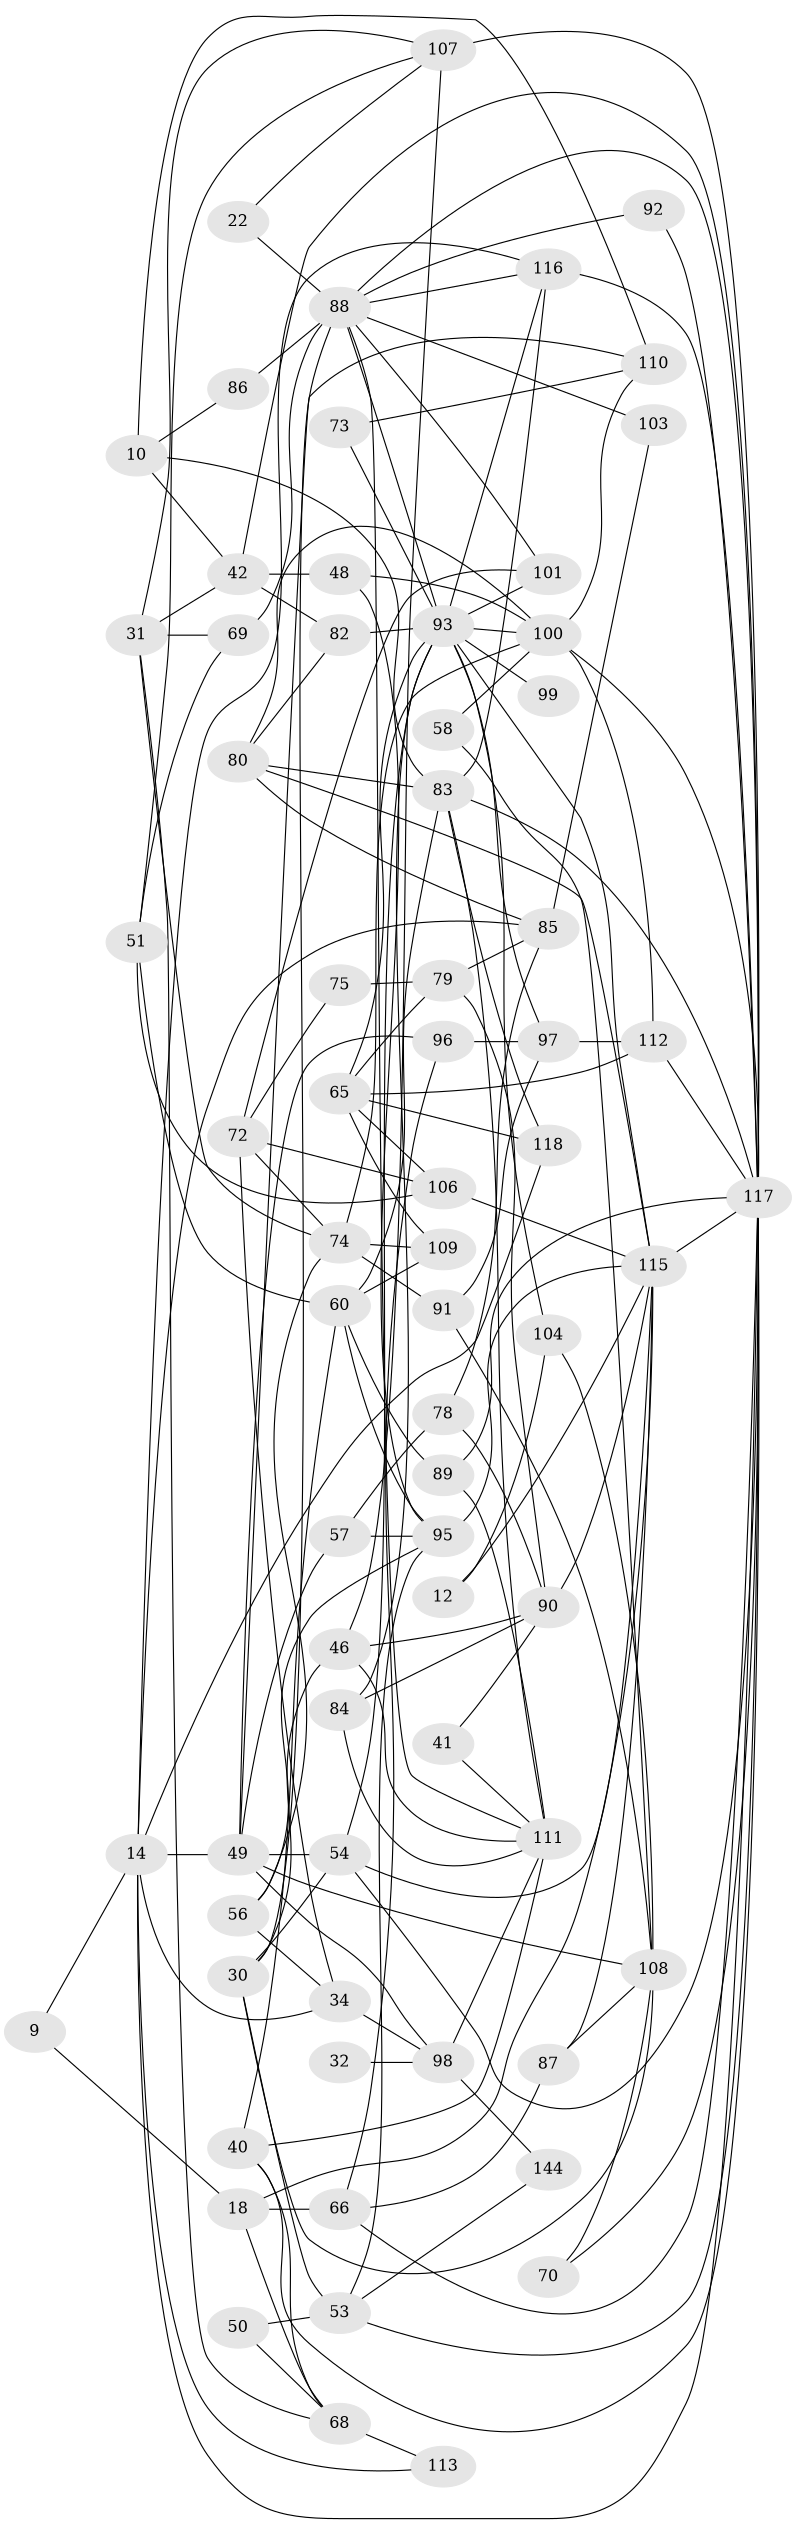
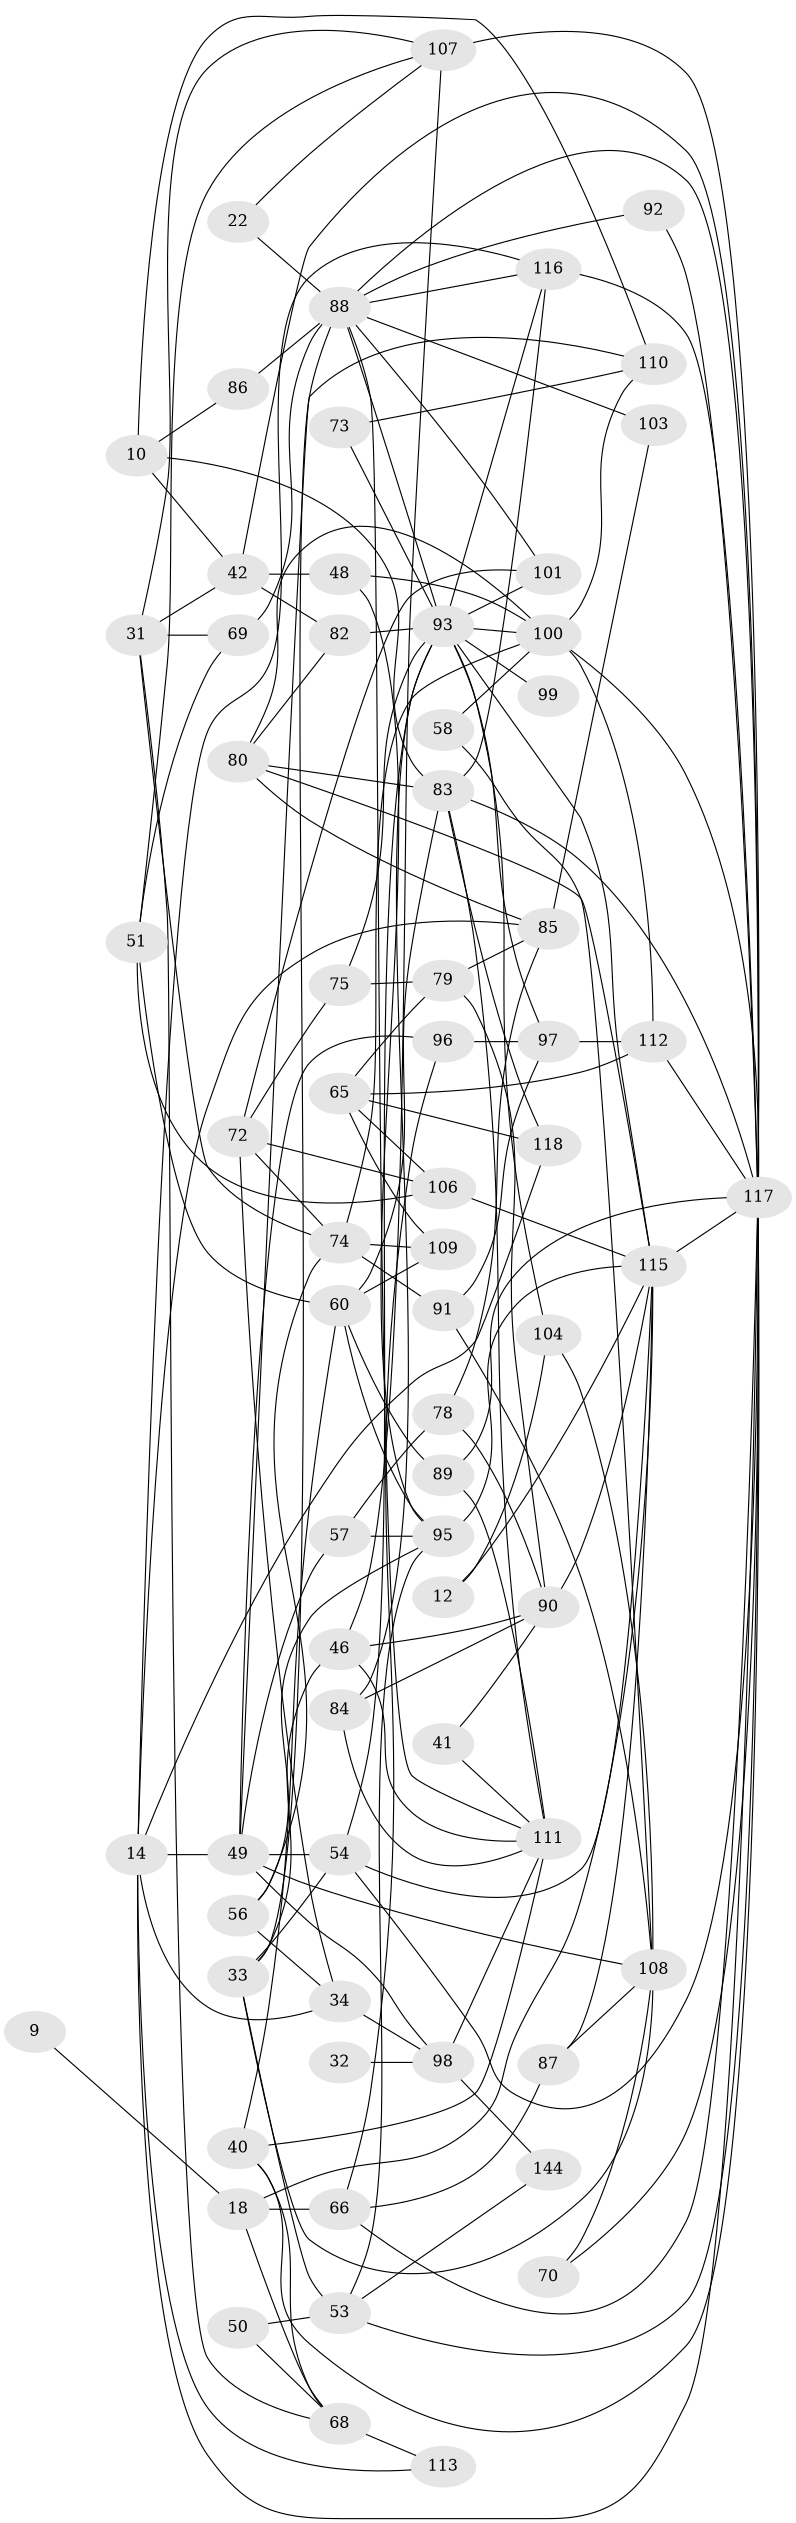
(382, 856) -> (383, 802)
(86, 1943) -> none
(238, 1977) -> (238, 1977)
